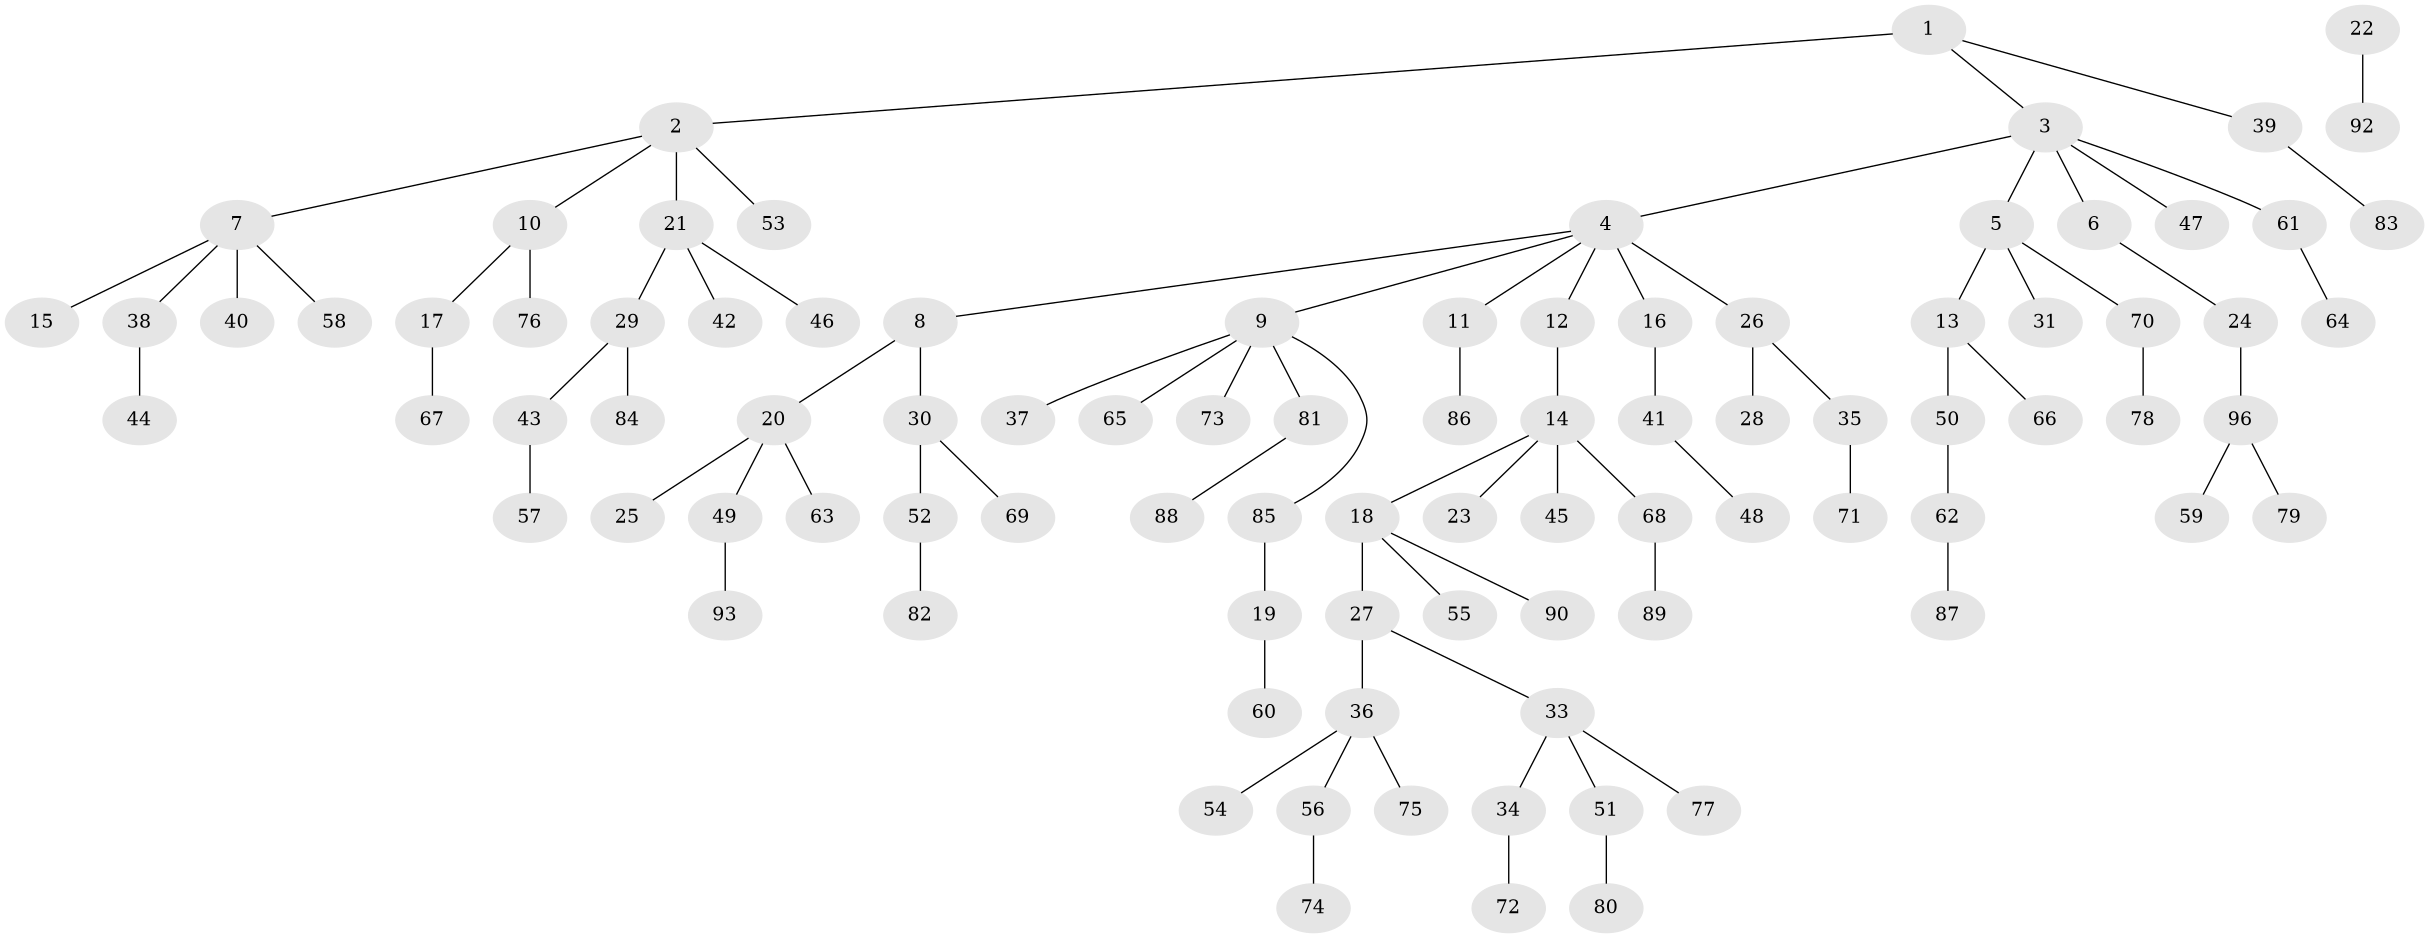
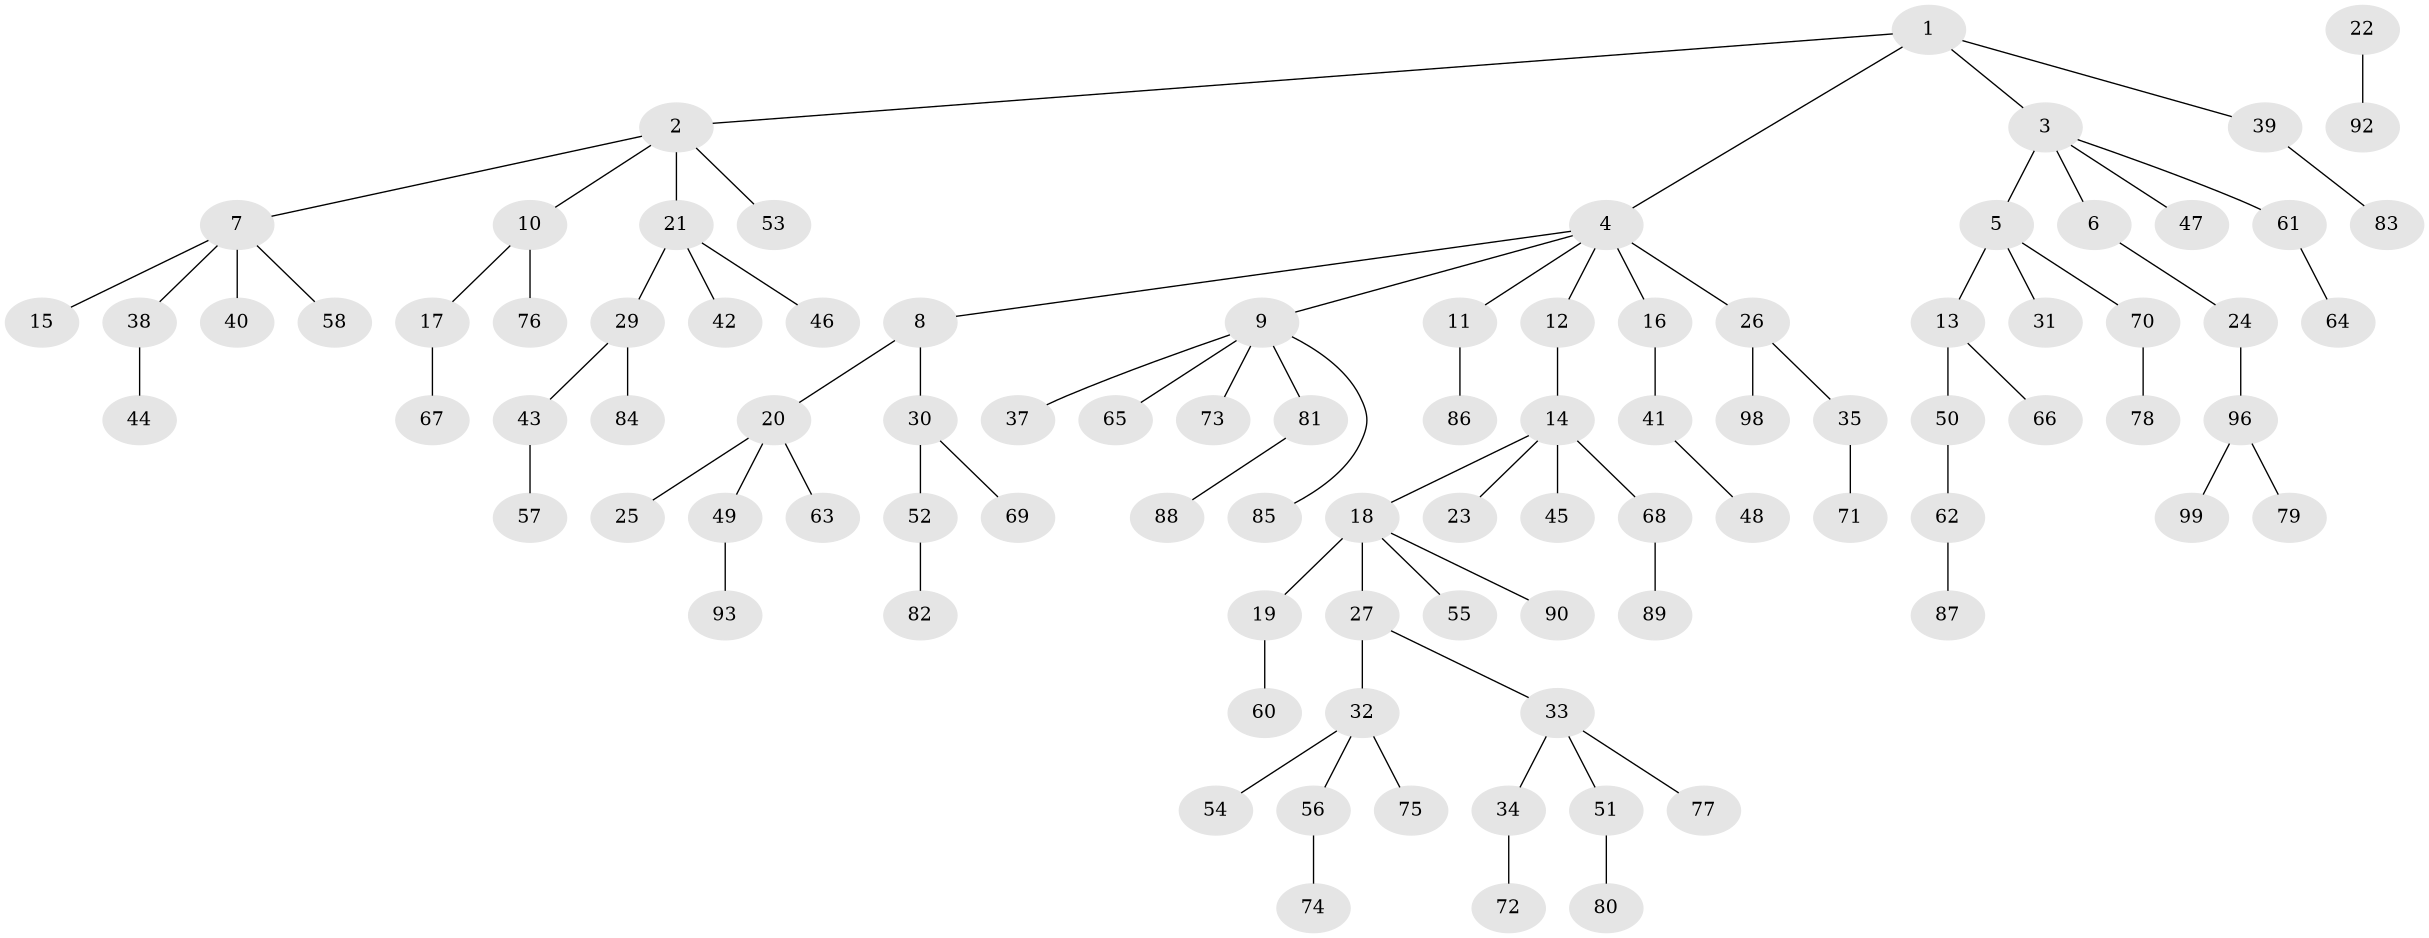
(1826, 176) -> (1768, 127)
(1753, 420) -> (1753, 420)
(2192, 518) -> (2192, 518)
(1265, 567) -> (1314, 566)
(1362, 713) -> (1362, 713)
